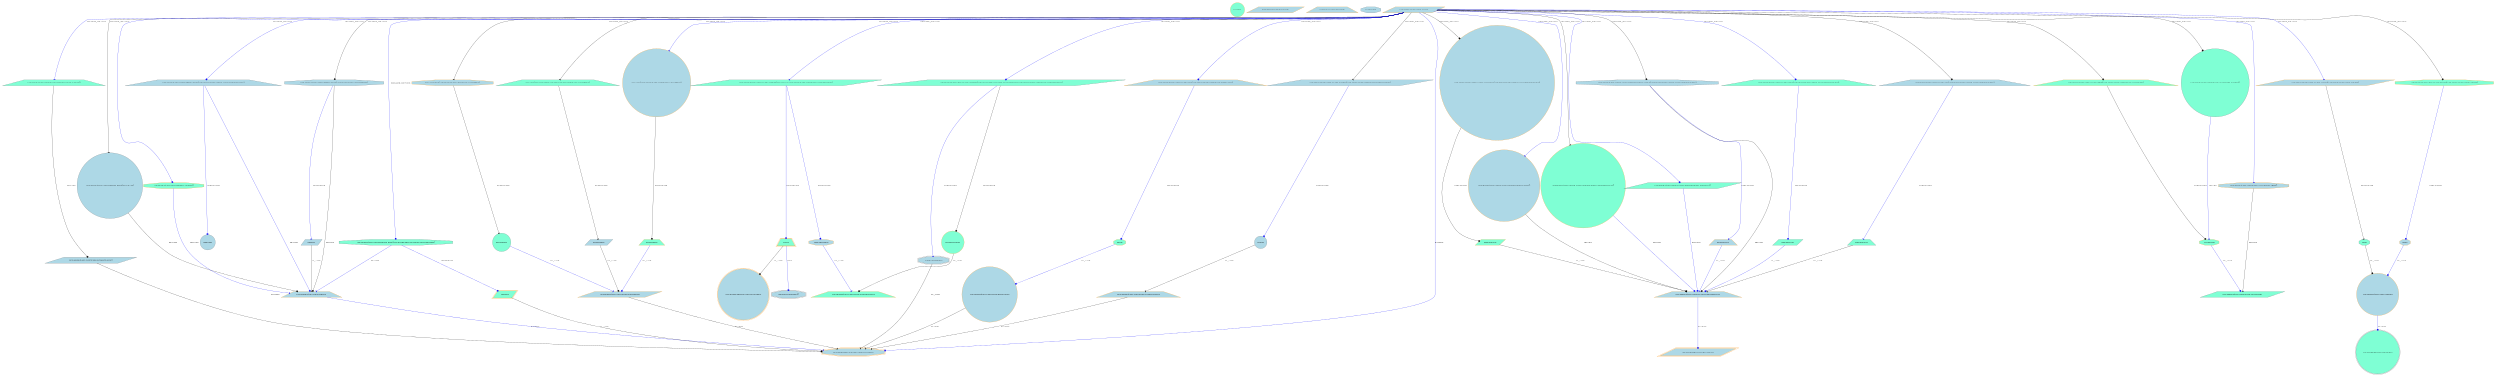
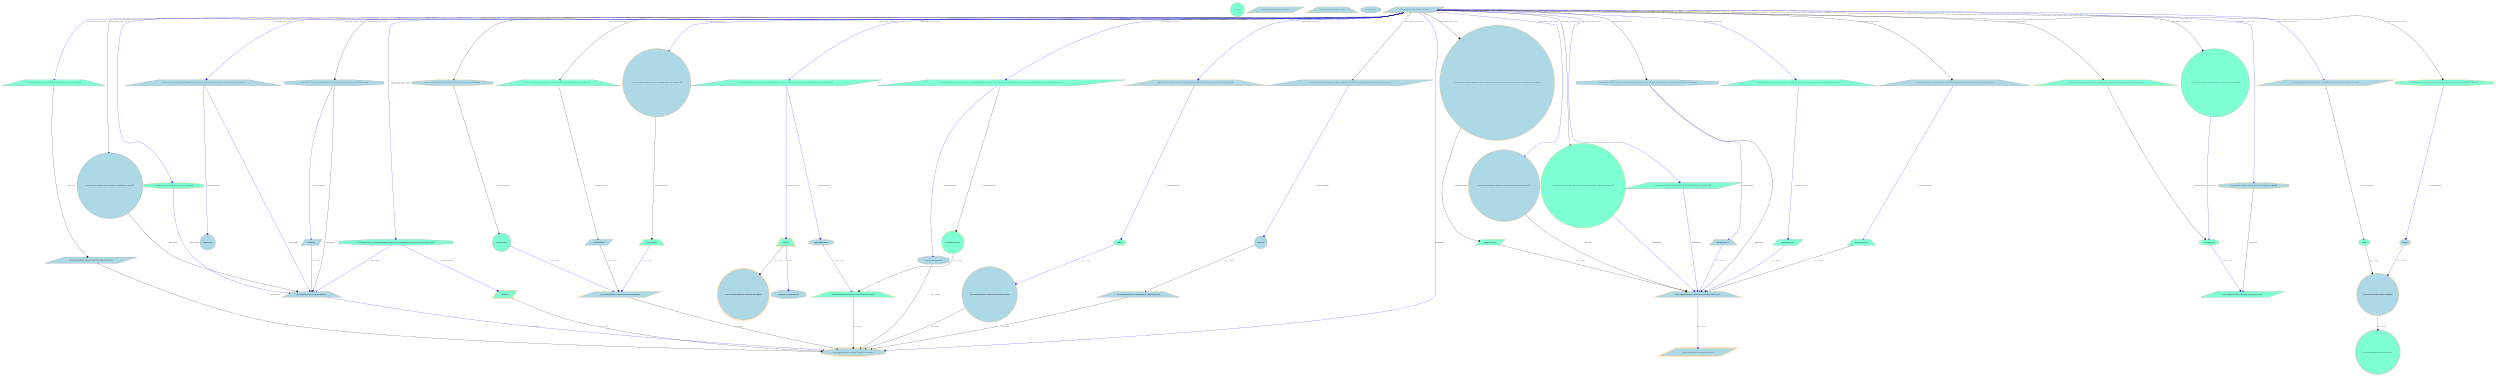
none -> (853, 322)
